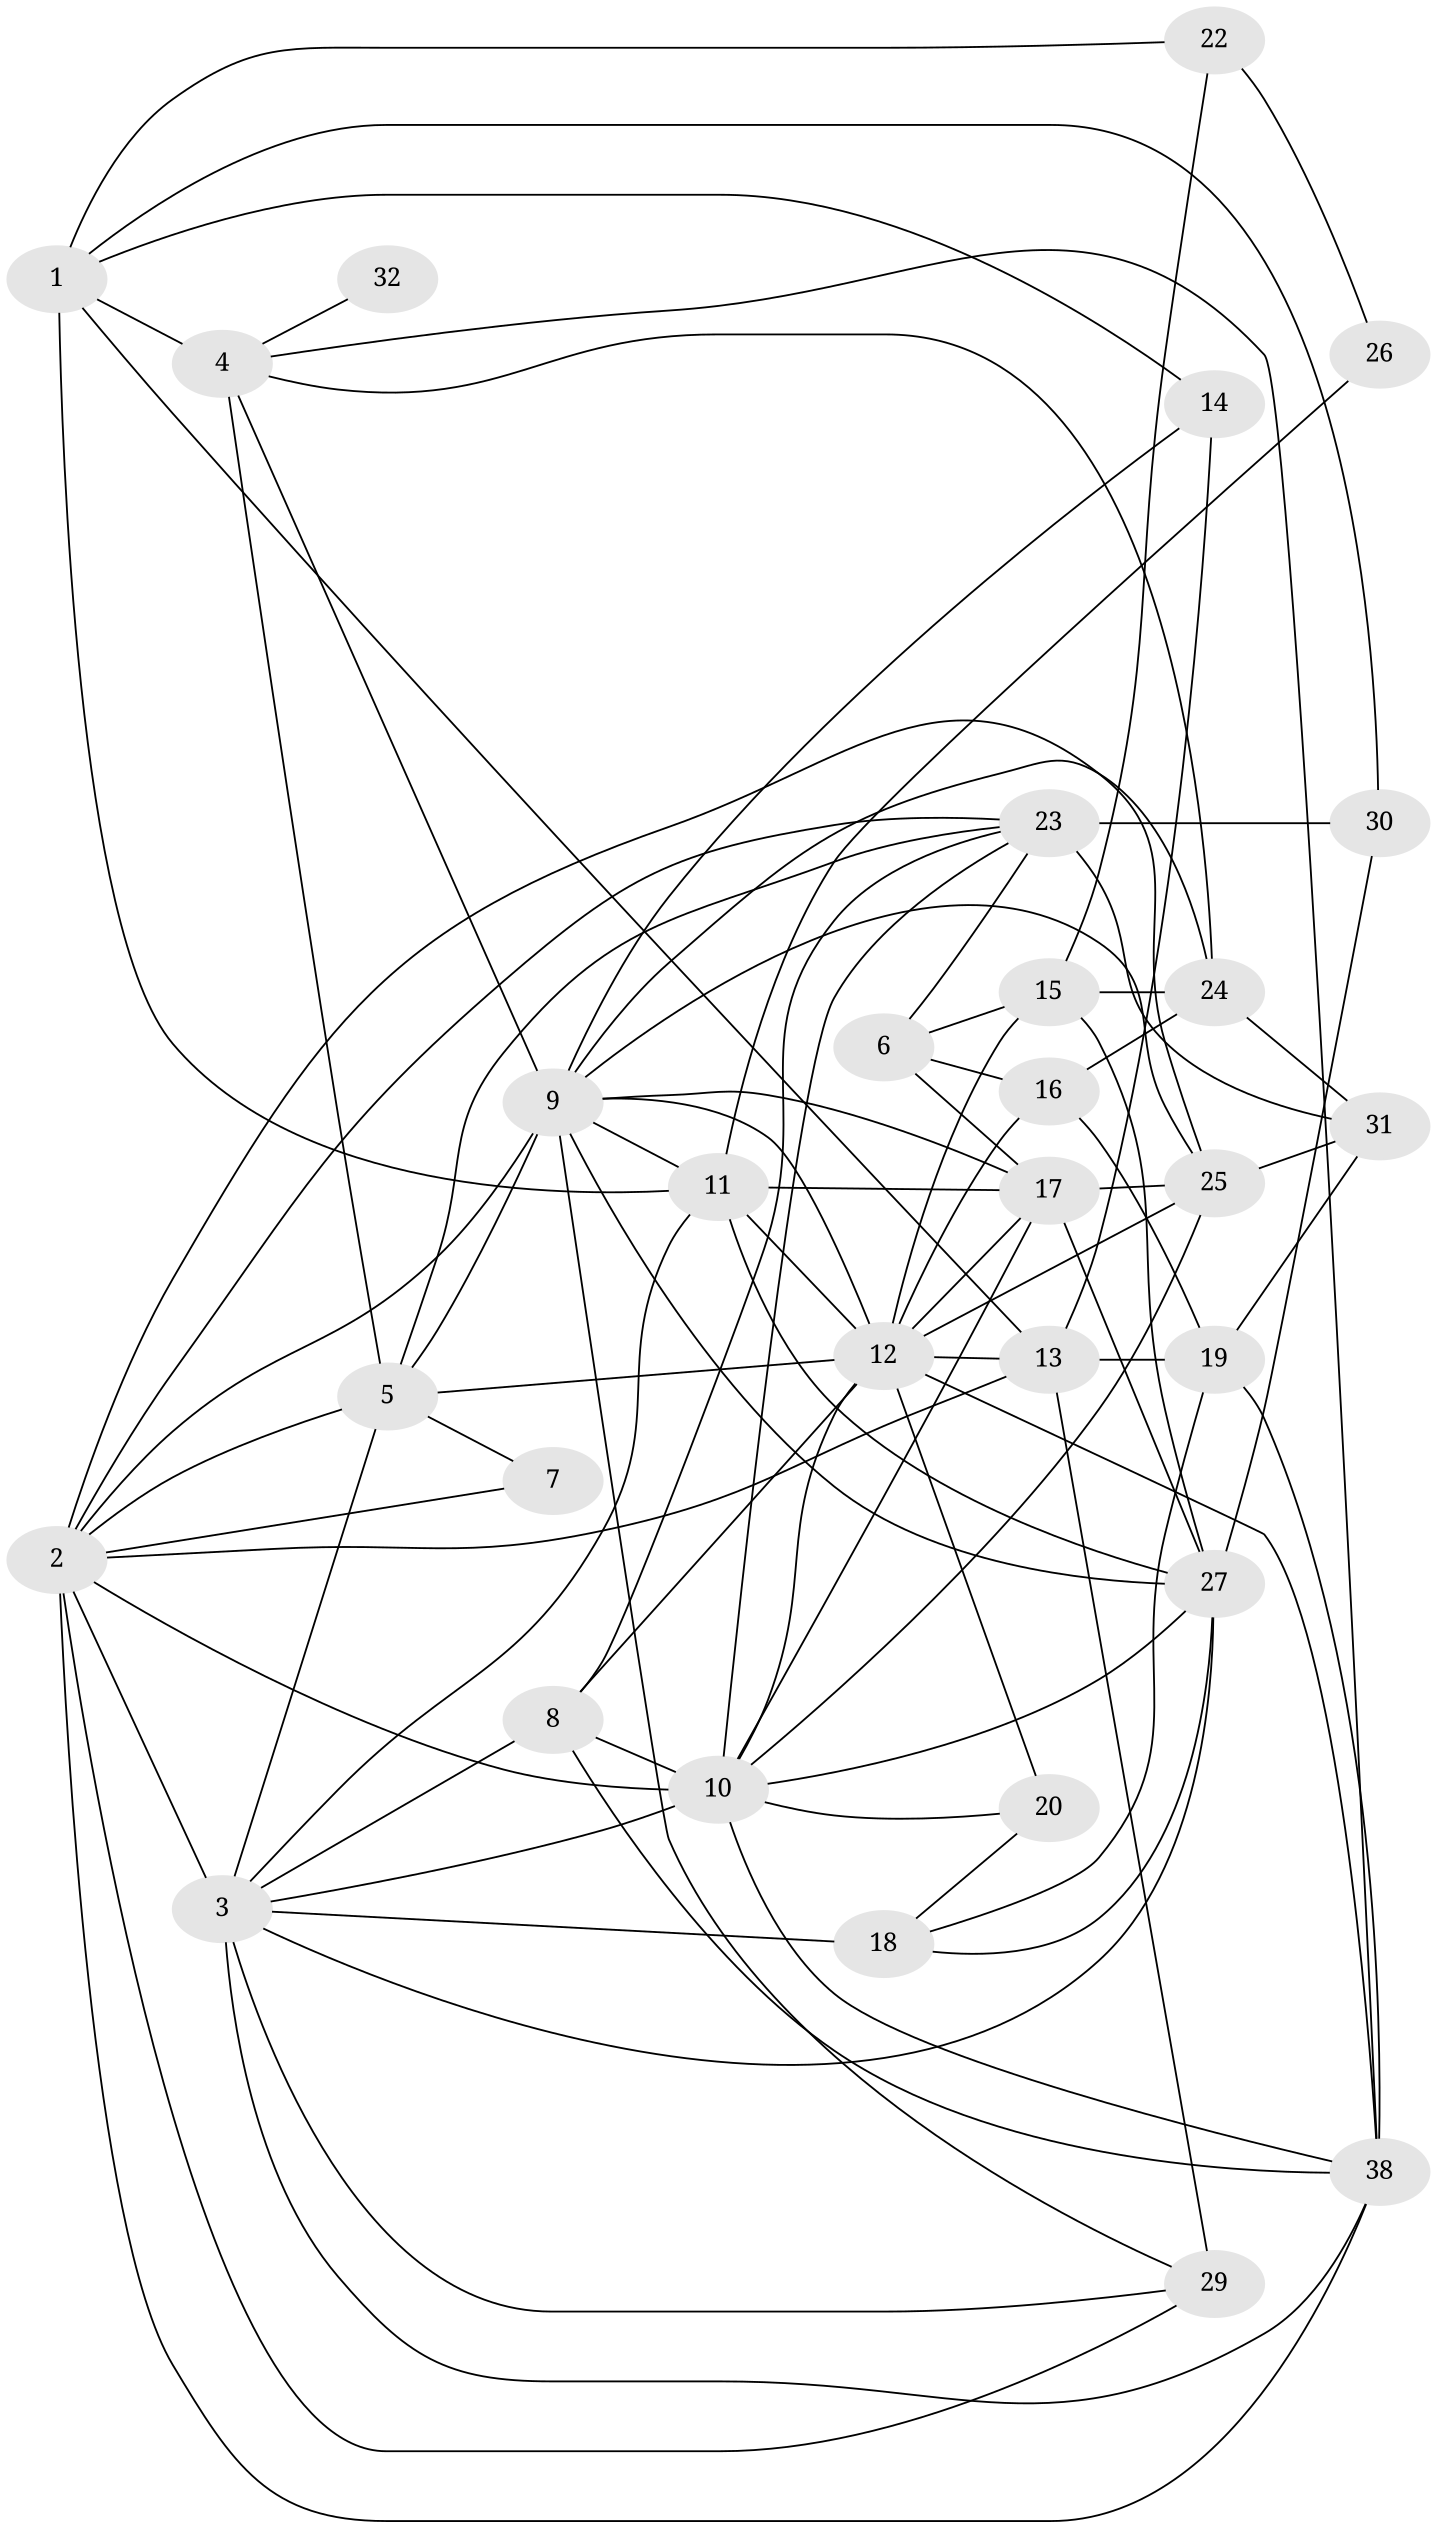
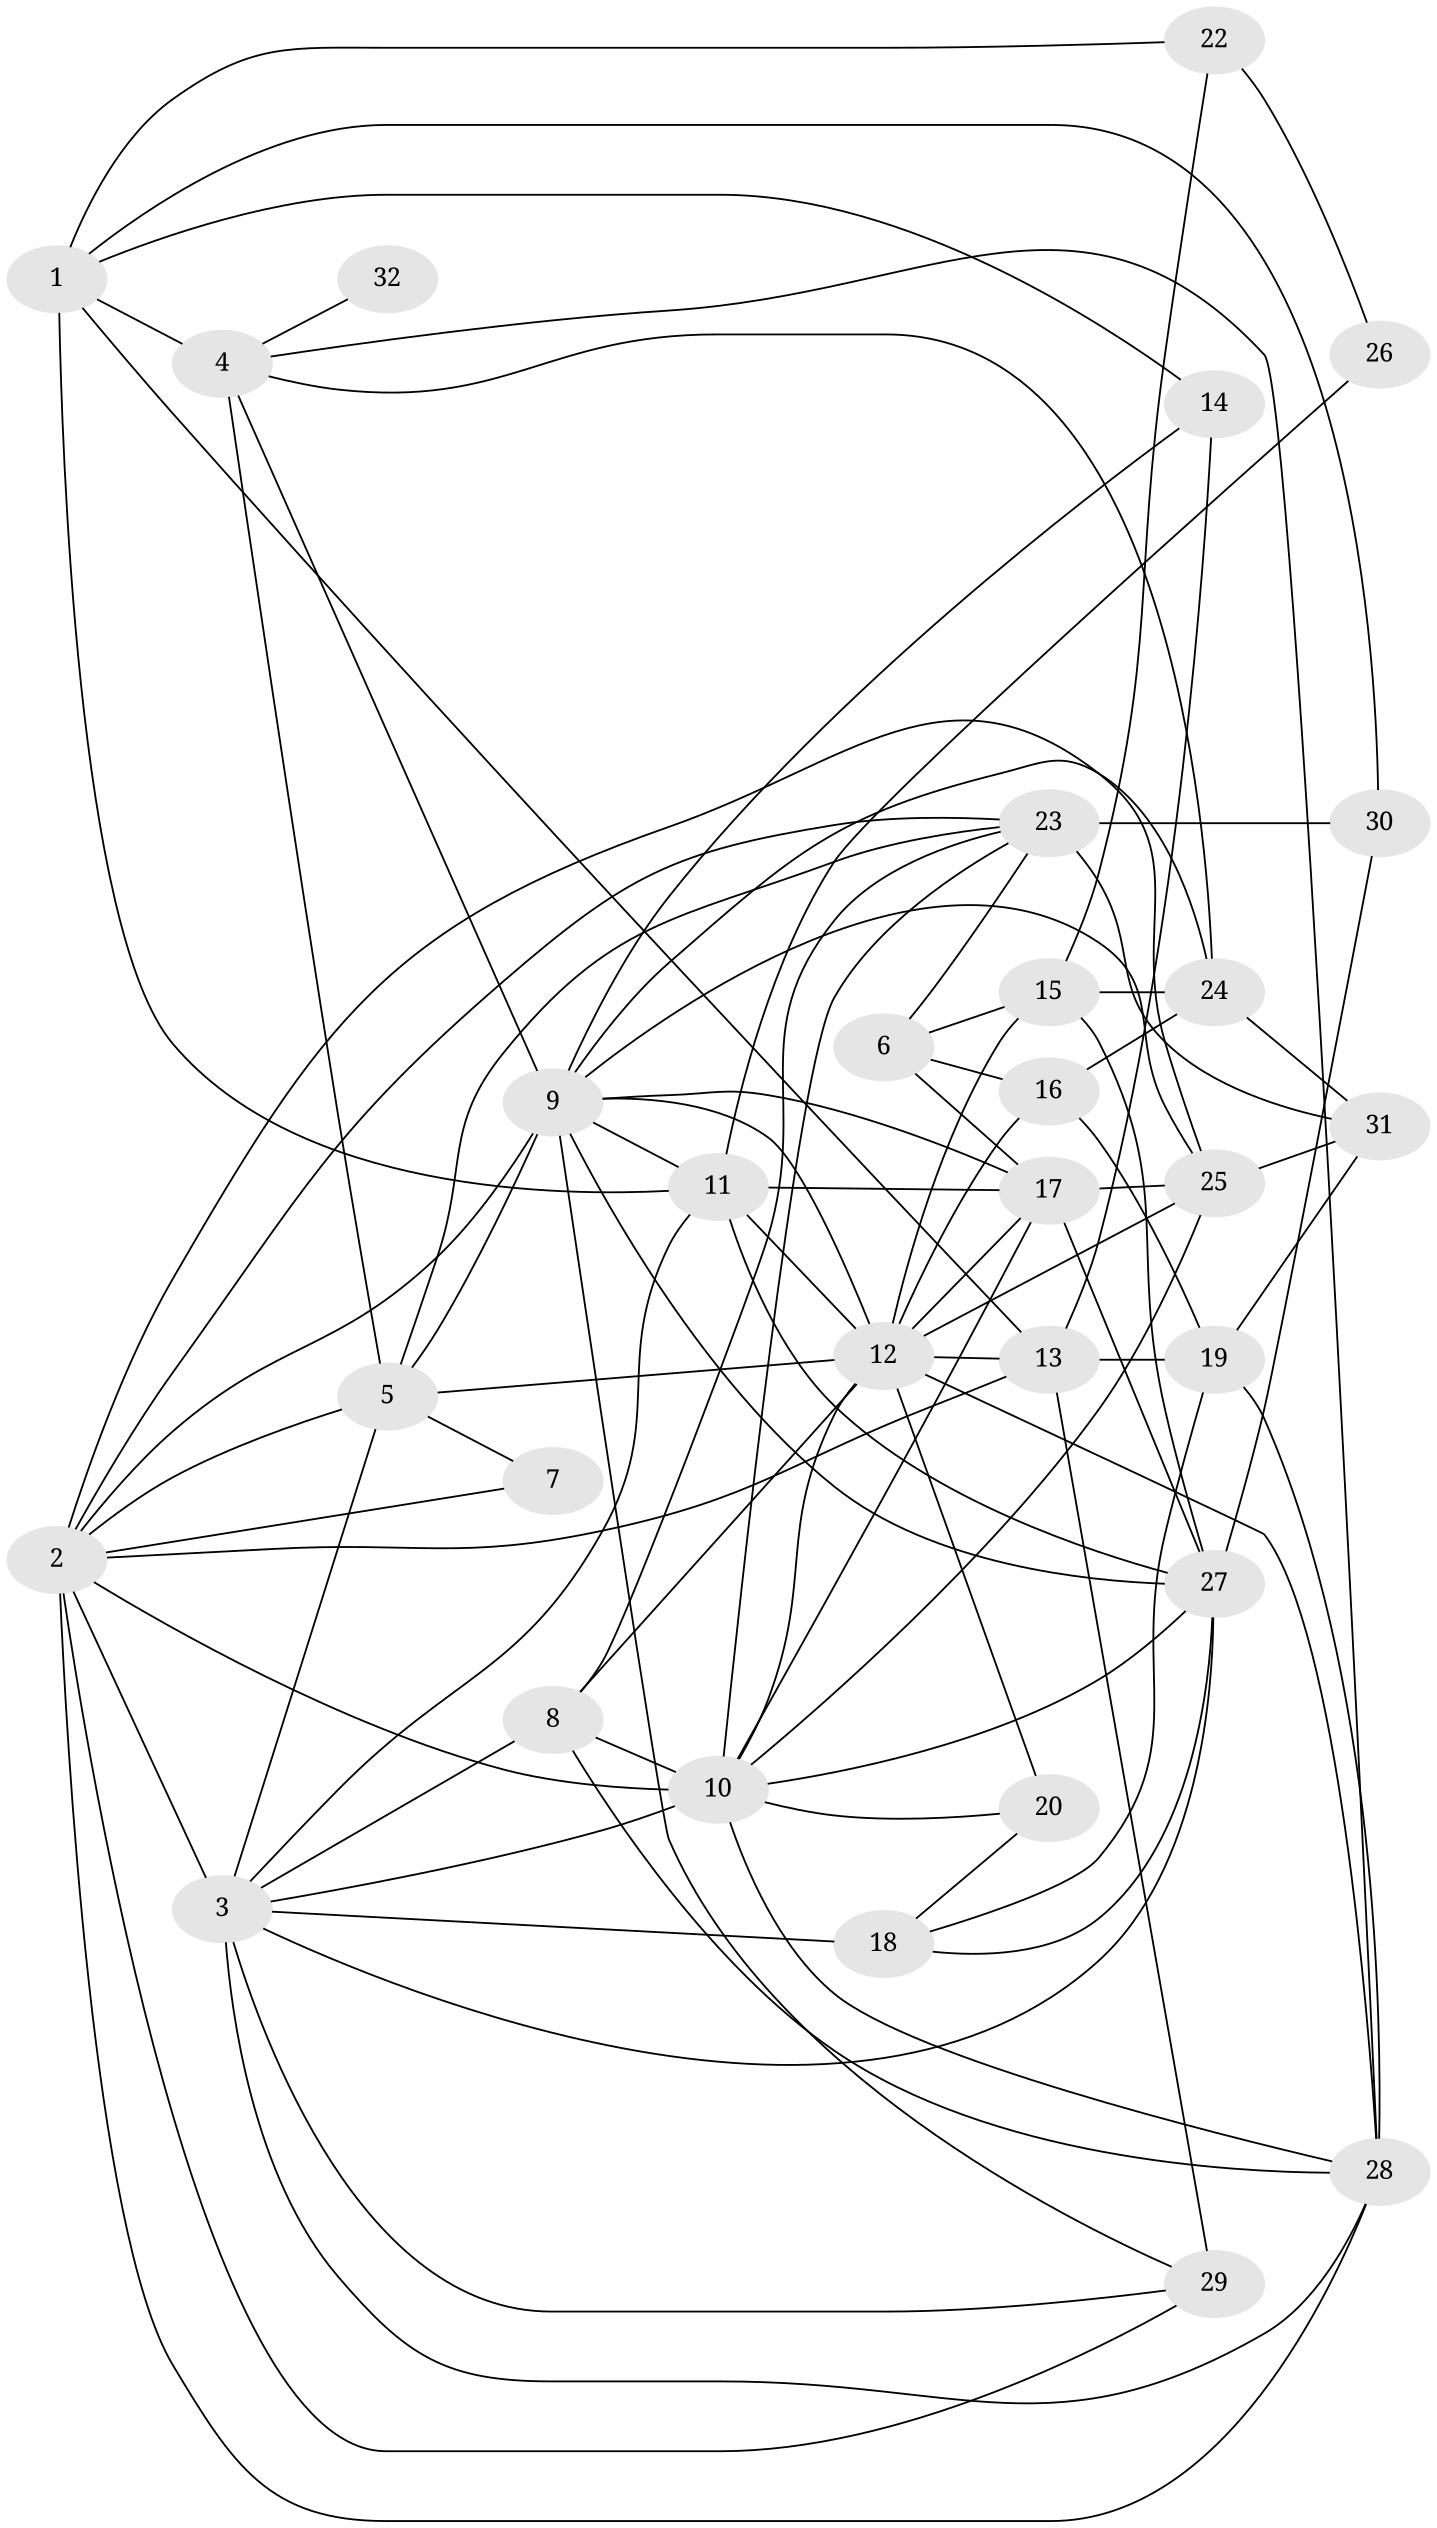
(1380, 2172) -> (1380, 2172)
